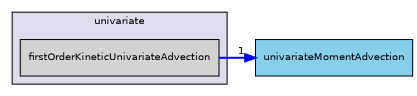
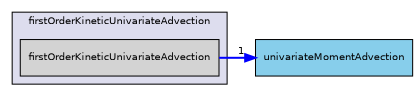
(120, 22) -> (120, 22)
